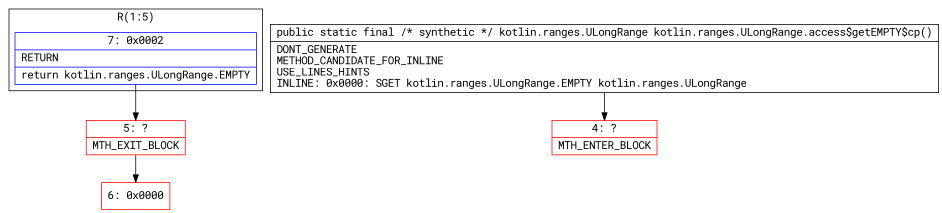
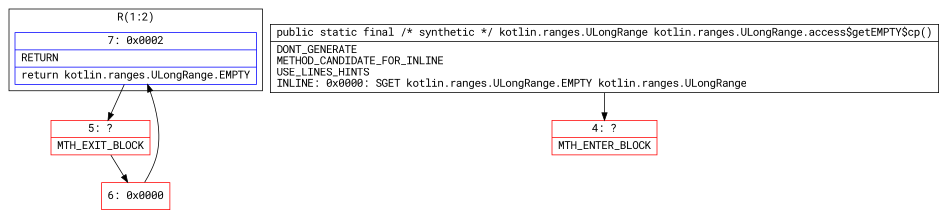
(136, 18) -> (136, 18)
none -> (159, 138)
